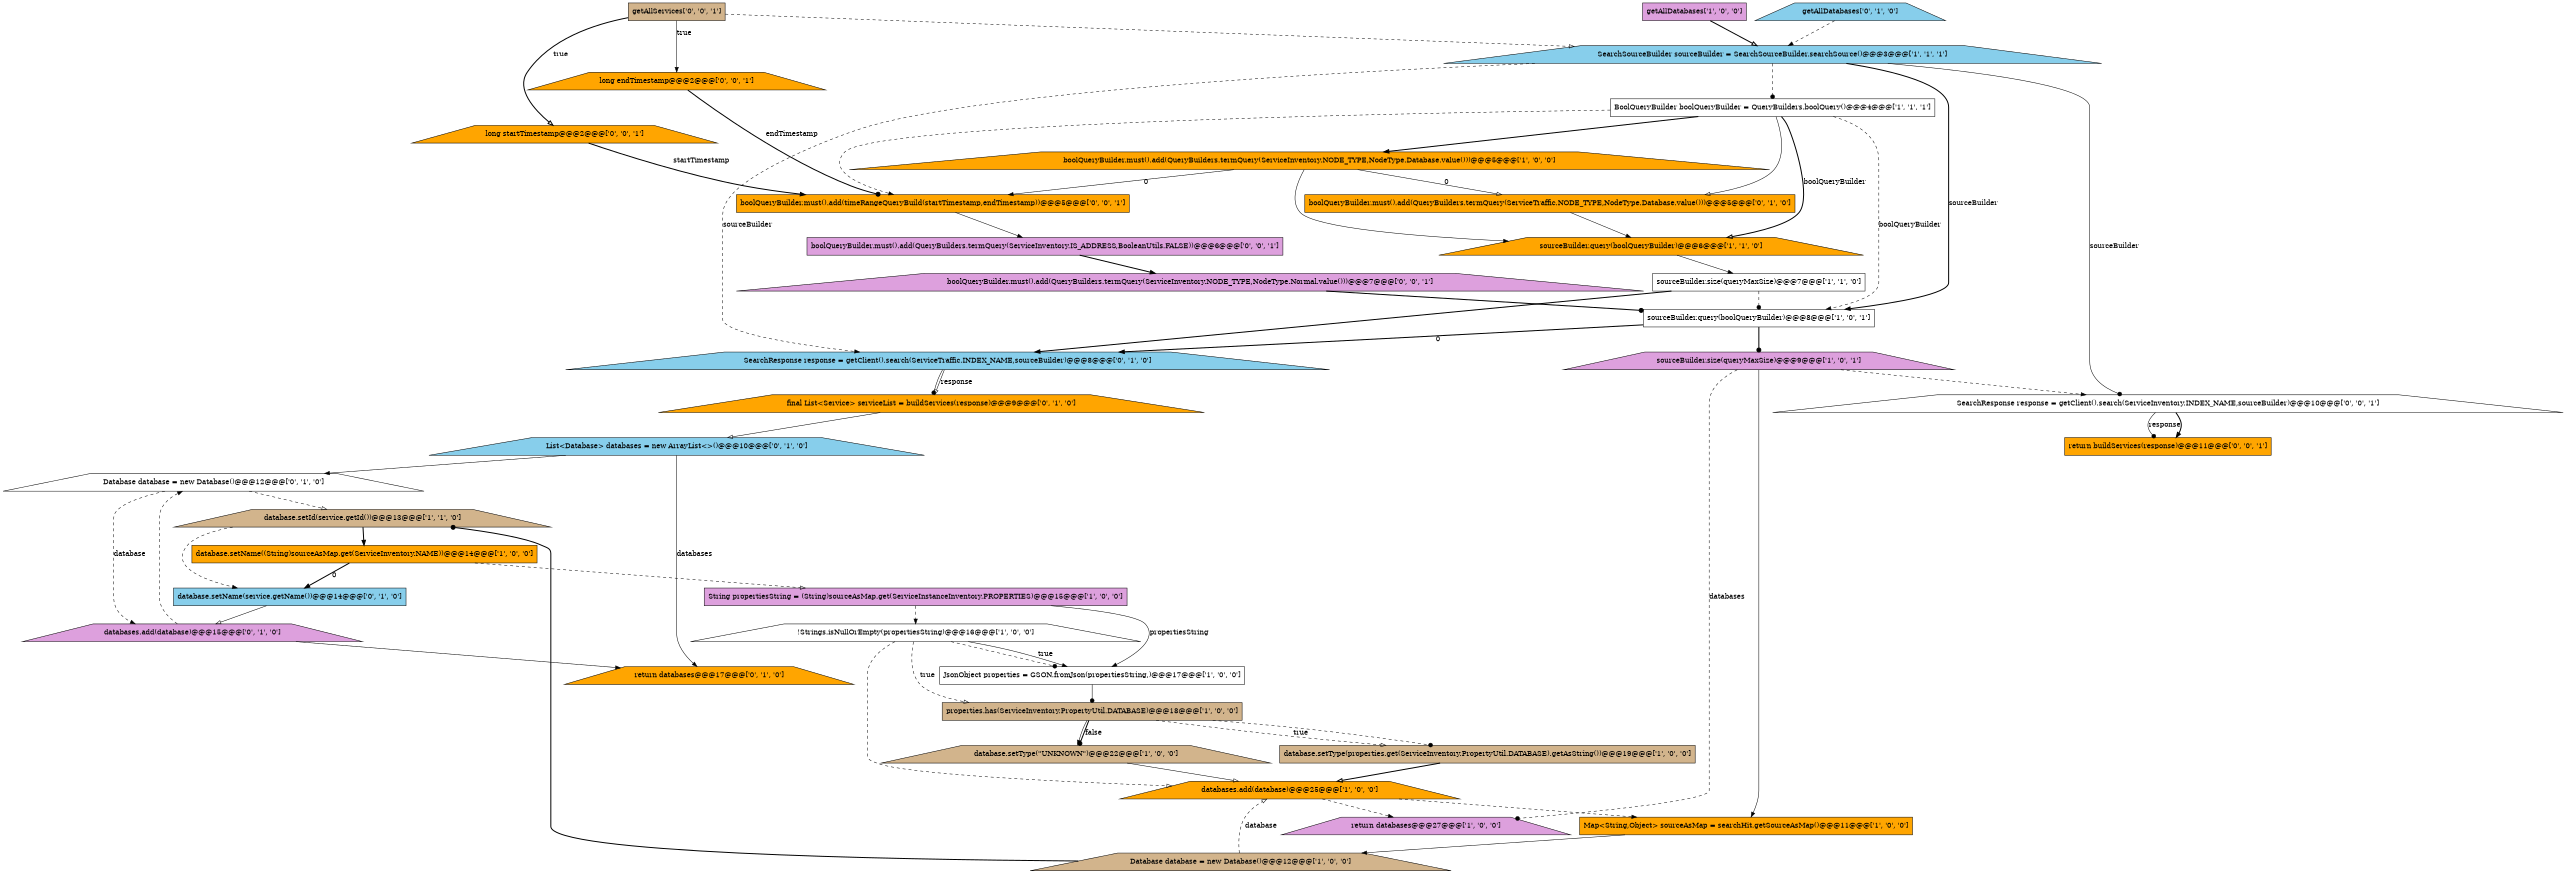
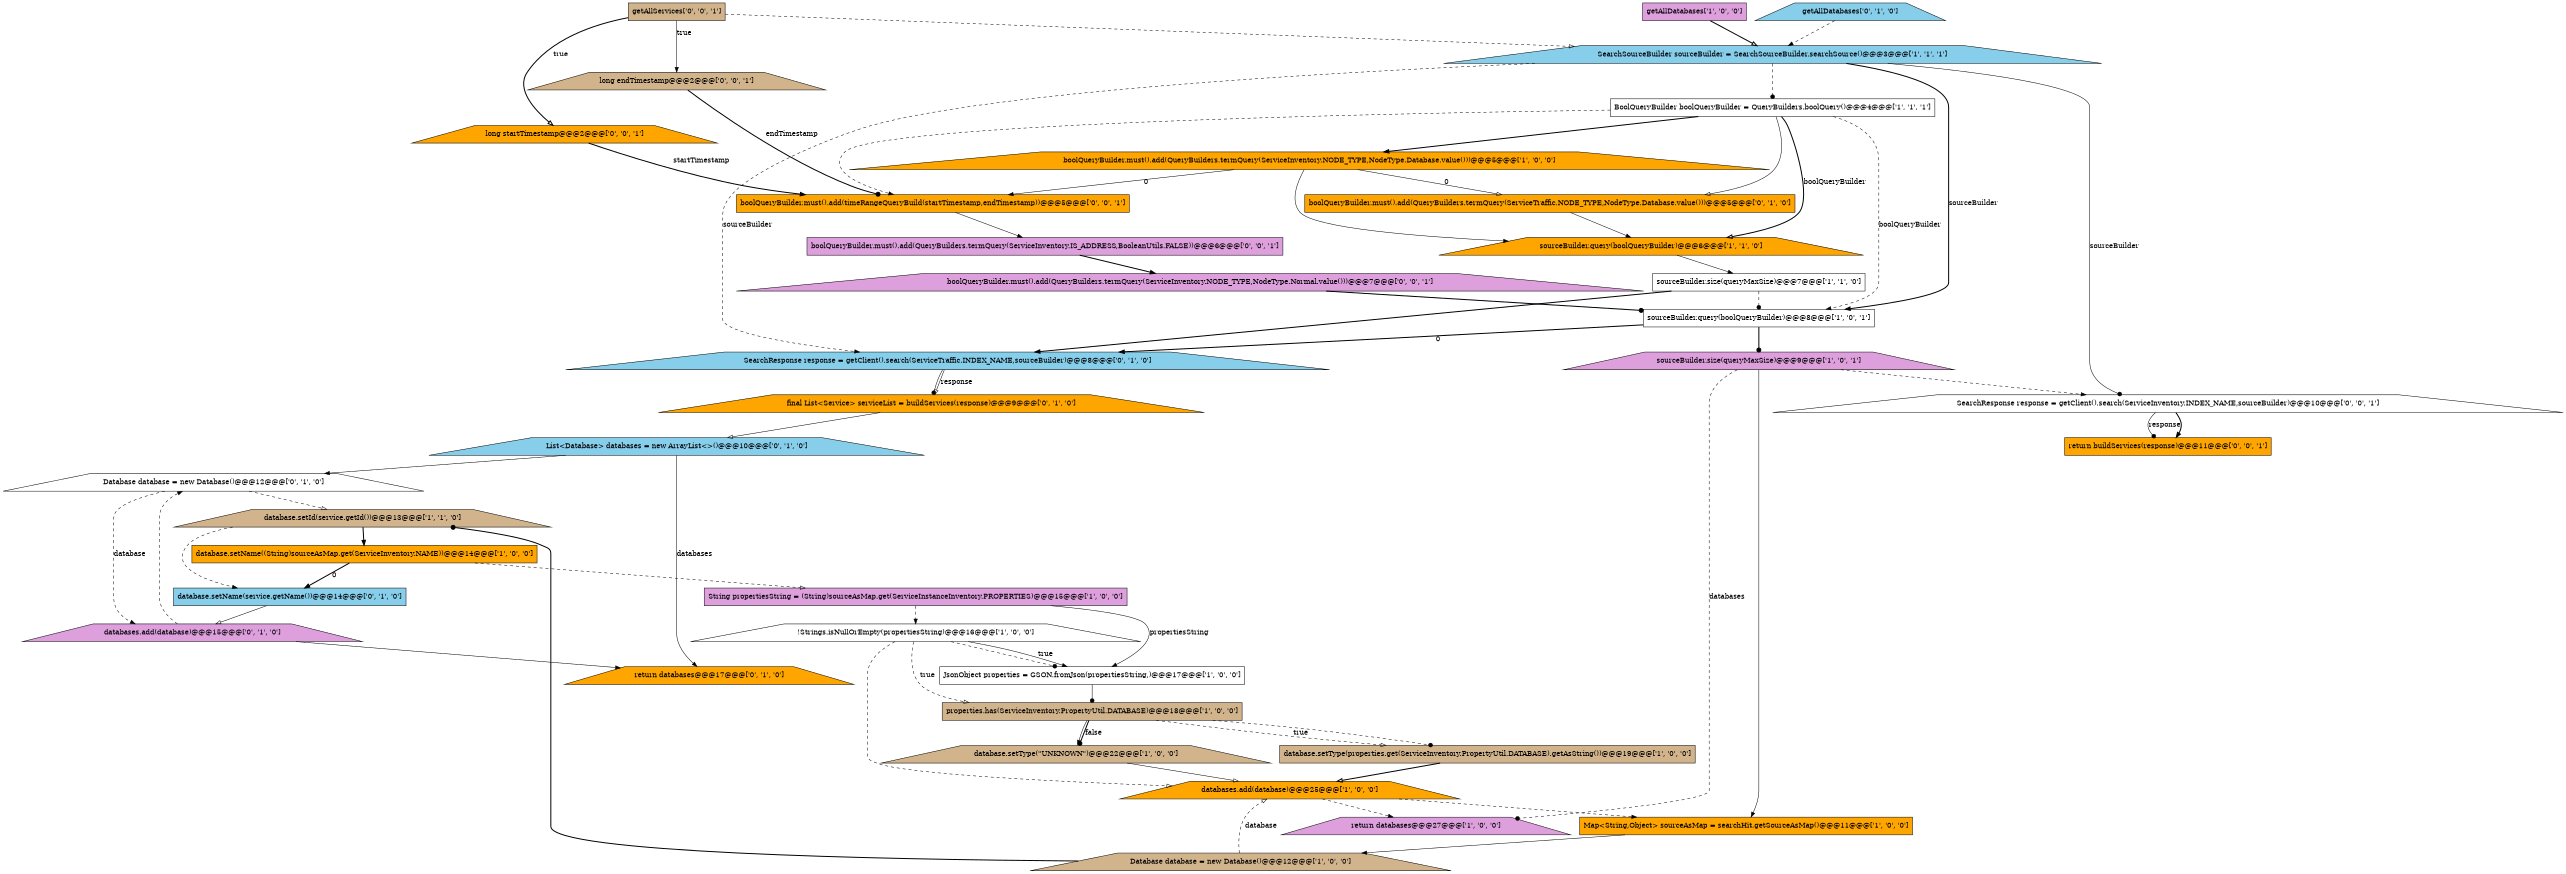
(677, 81) -> (677, 81)
